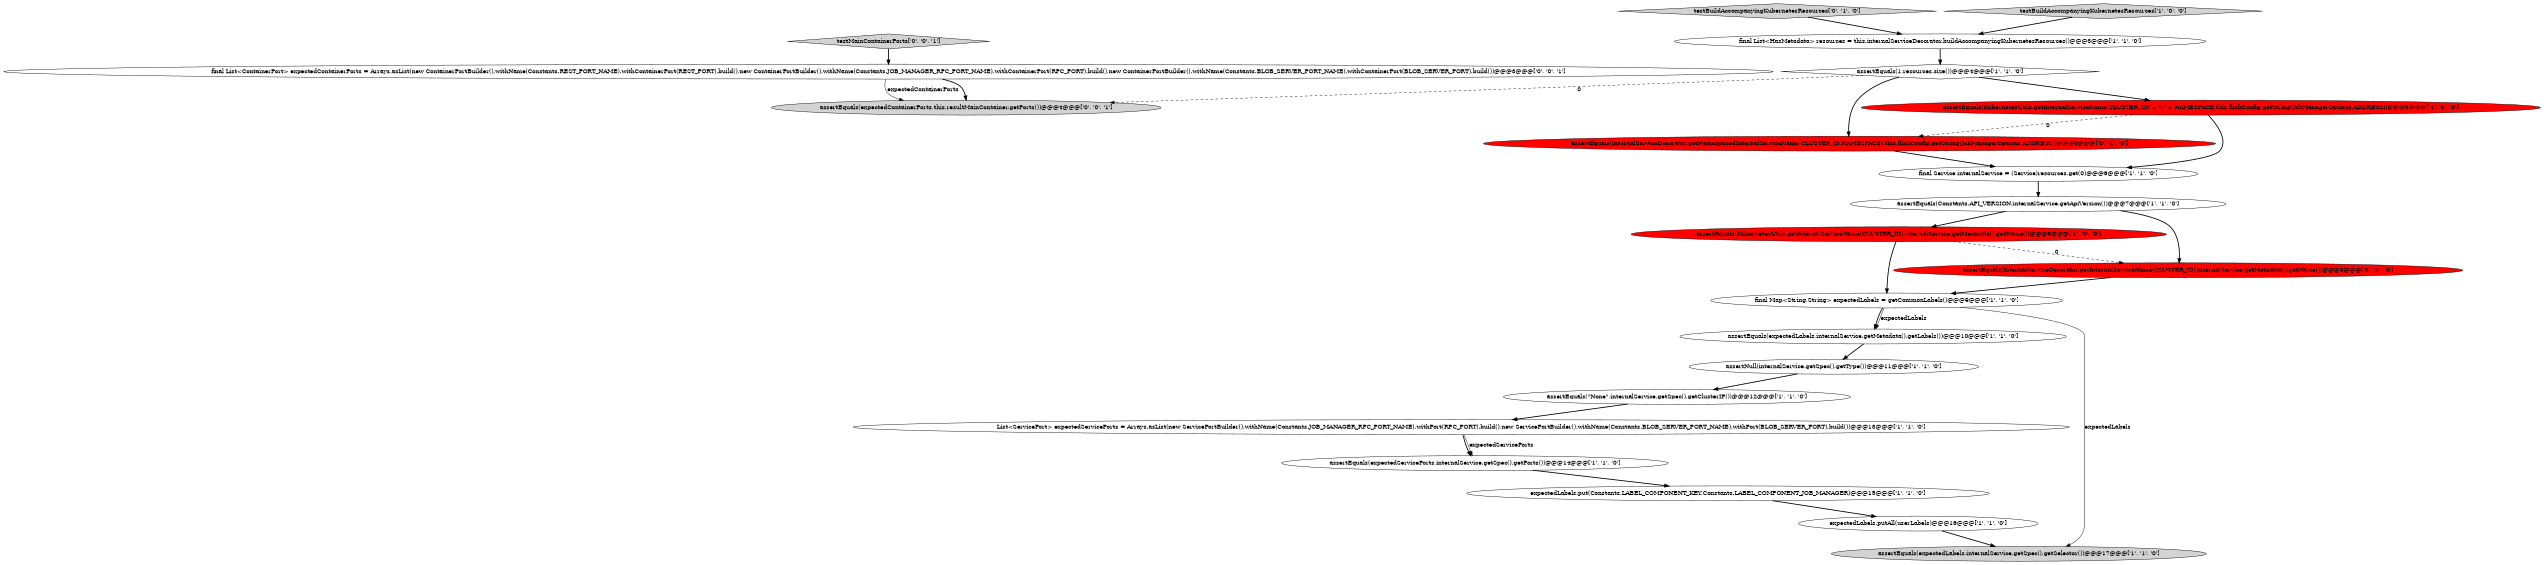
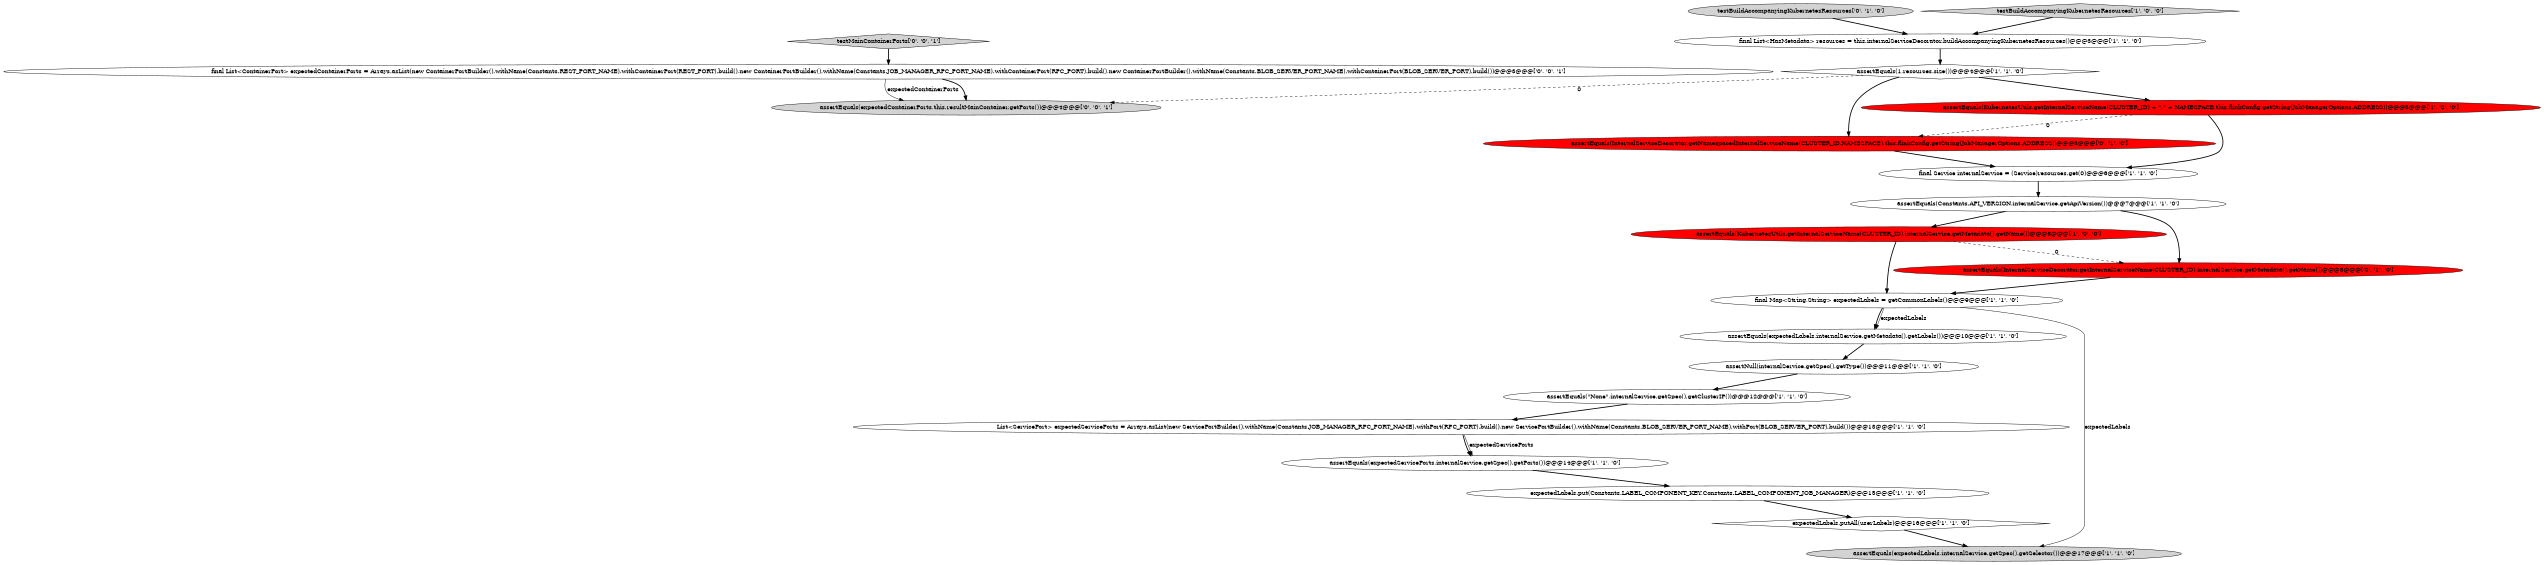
(1777, 11) -> (1801, 11)
(1918, 524) -> (1881, 524)
